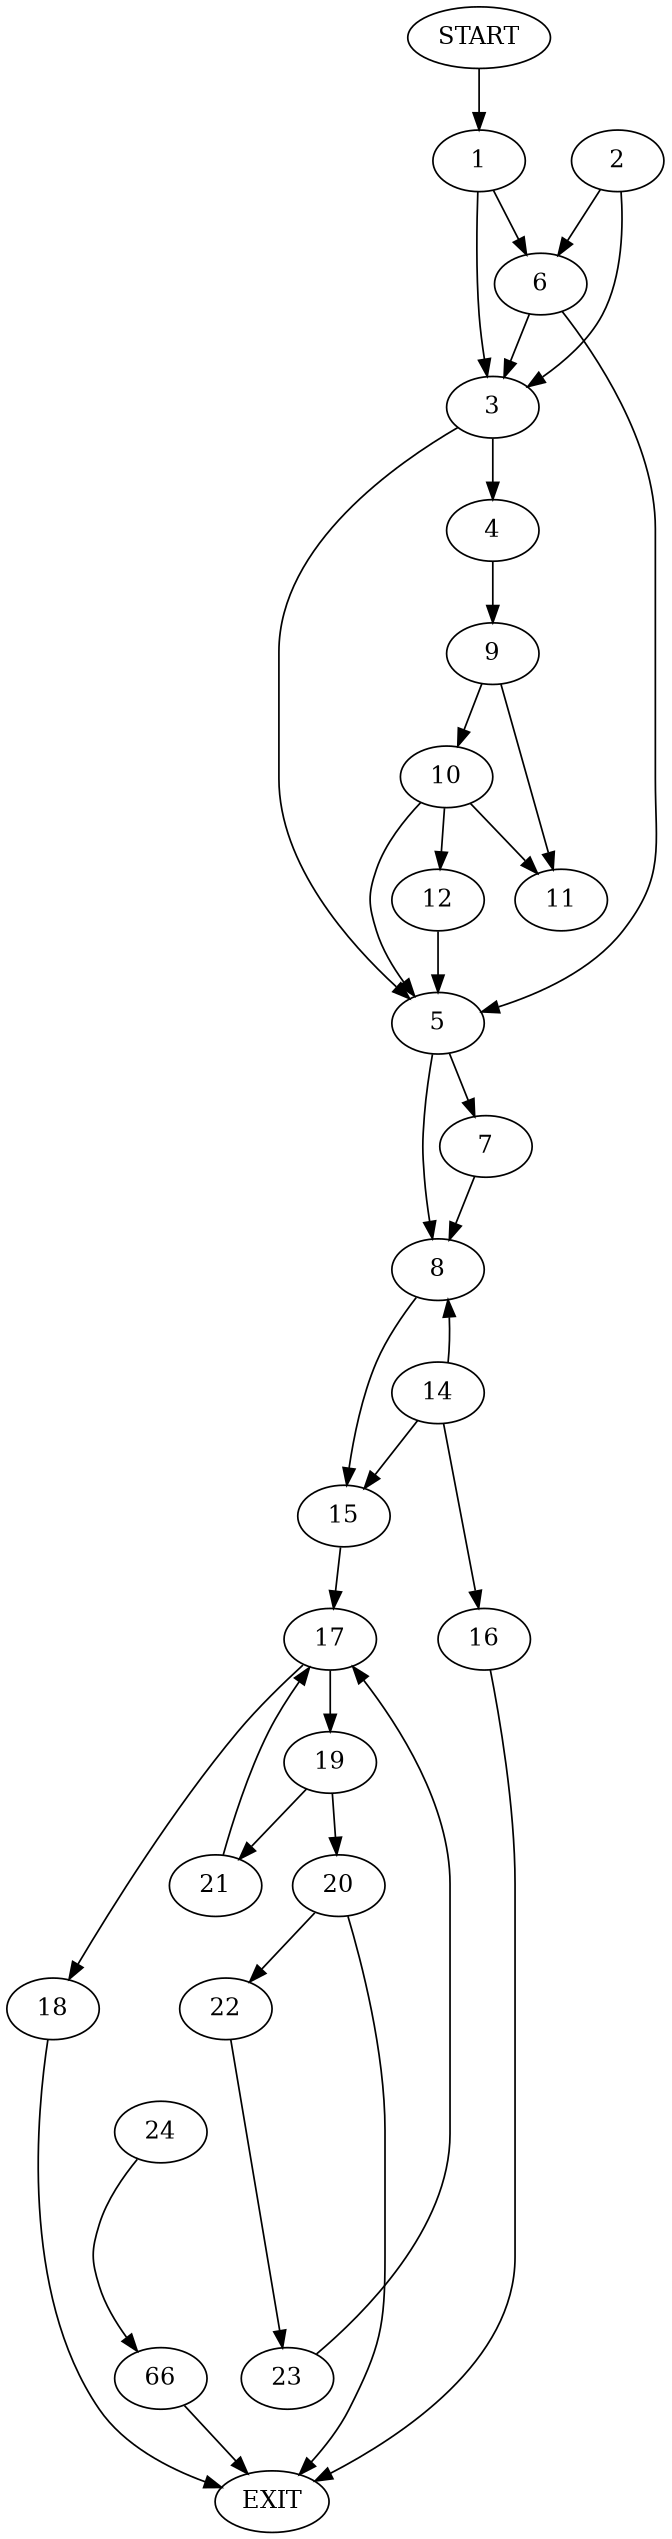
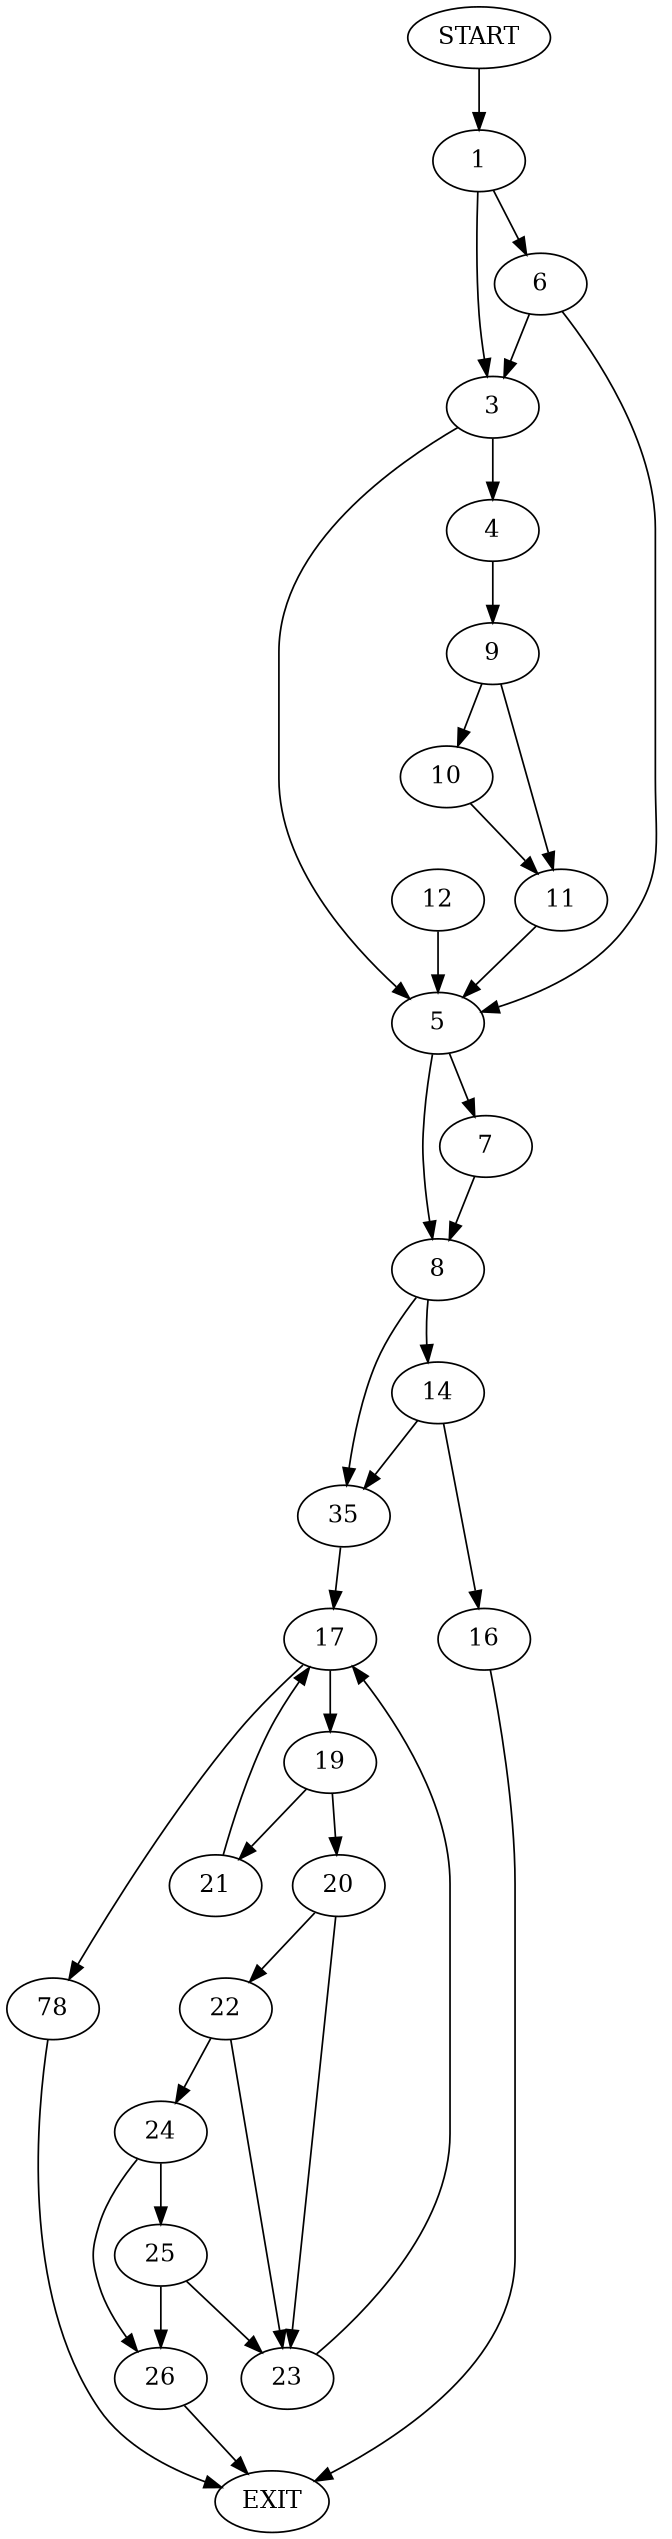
(618, 161) -> none
(443, 830) -> none
(371, 889) -> (506, 955)
(449, 1340) -> (427, 1322)
(344, 1516) -> (344, 1516)
(53, 2009) -> (53, 2009)
none -> (198, 2063)
(385, 2197) -> (314, 2123)
none -> (161, 2255)
(161, 2378) -> (161, 2378)
